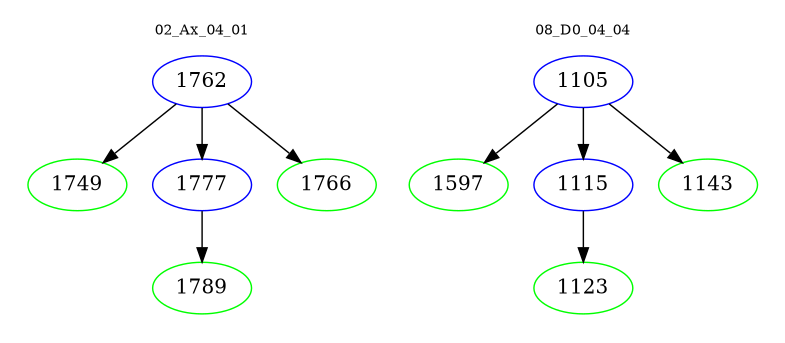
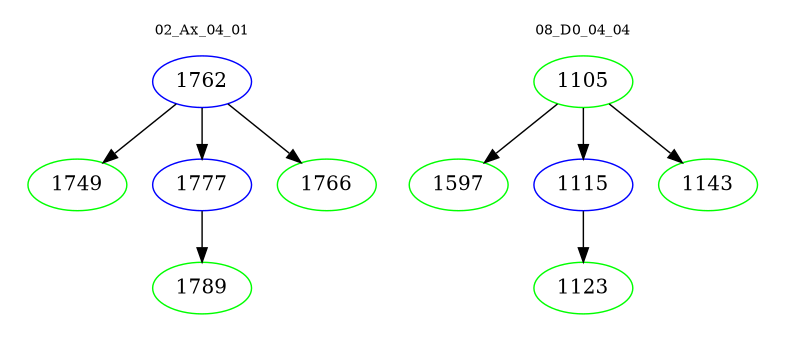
(583, 82) -> (583, 82)
